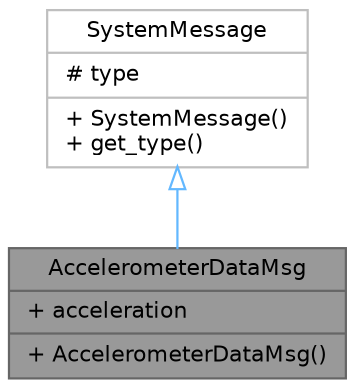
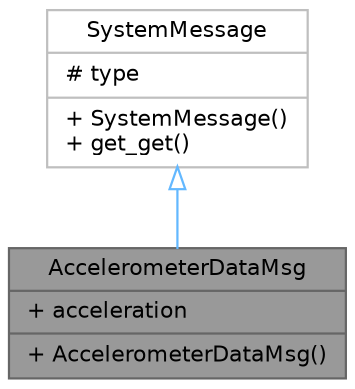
(135, 144) -> (128, 144)
